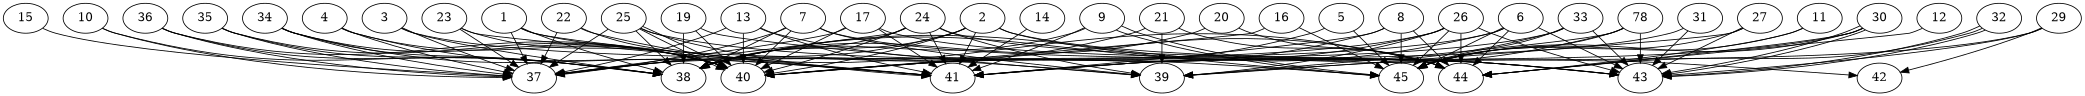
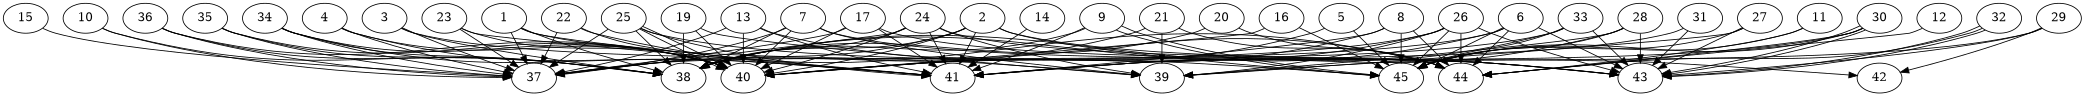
(1640, 18) -> (1640, 18)
